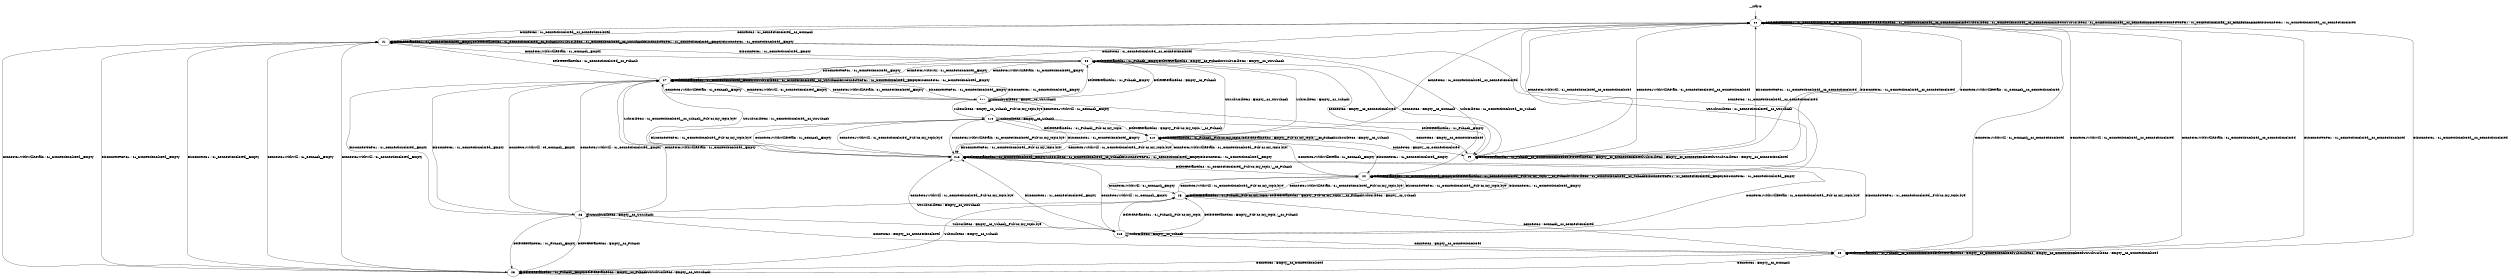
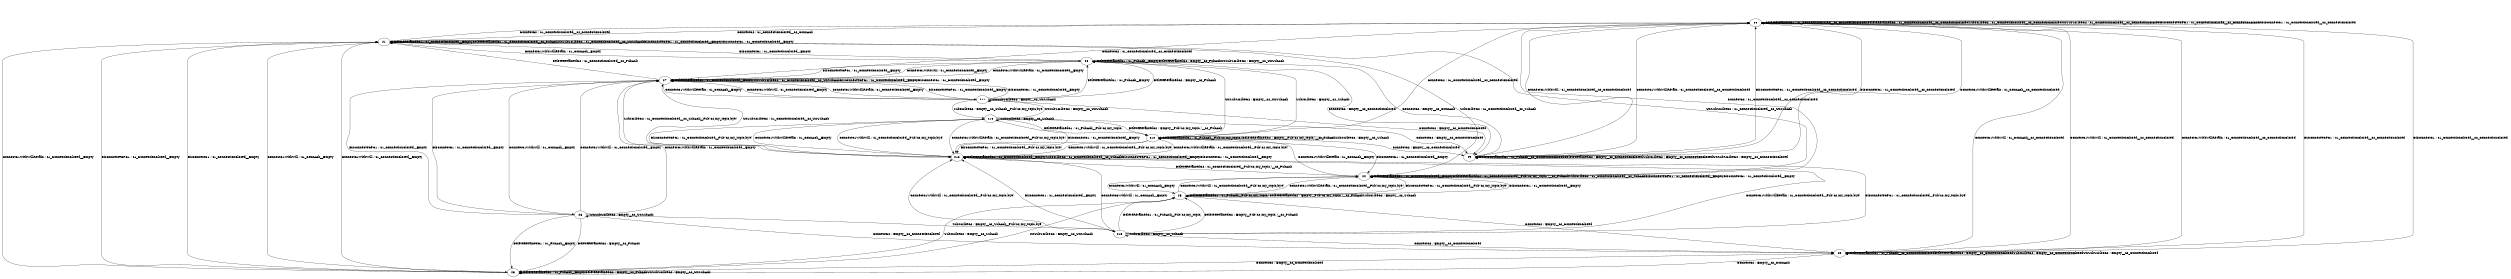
(1756, 7) -> none
(1076, 109) -> (1076, 109)
(1453, 128) -> (1453, 128)
(542, 148) -> (542, 148)
(1134, 196) -> (1134, 196)
(882, 205) -> (851, 260)
(1559, 224) -> (1559, 224)
